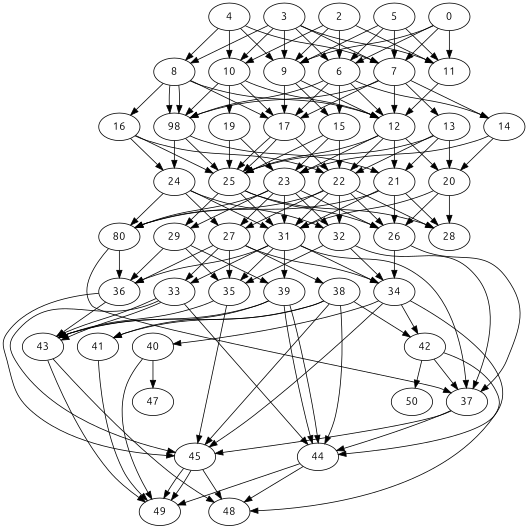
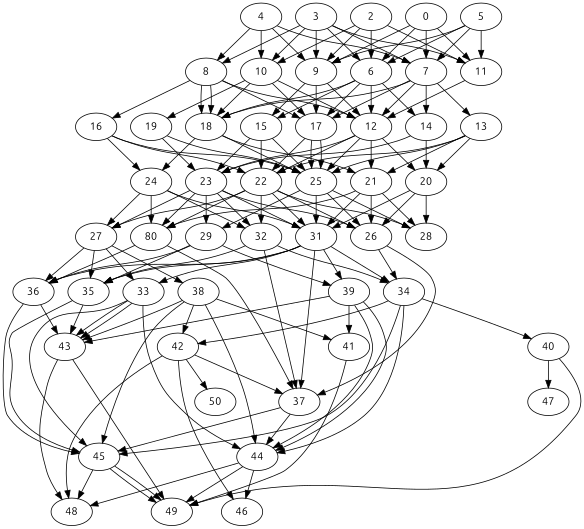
(174, 127) -> (206, 127)
(308, 264) -> none
none -> (242, 512)
